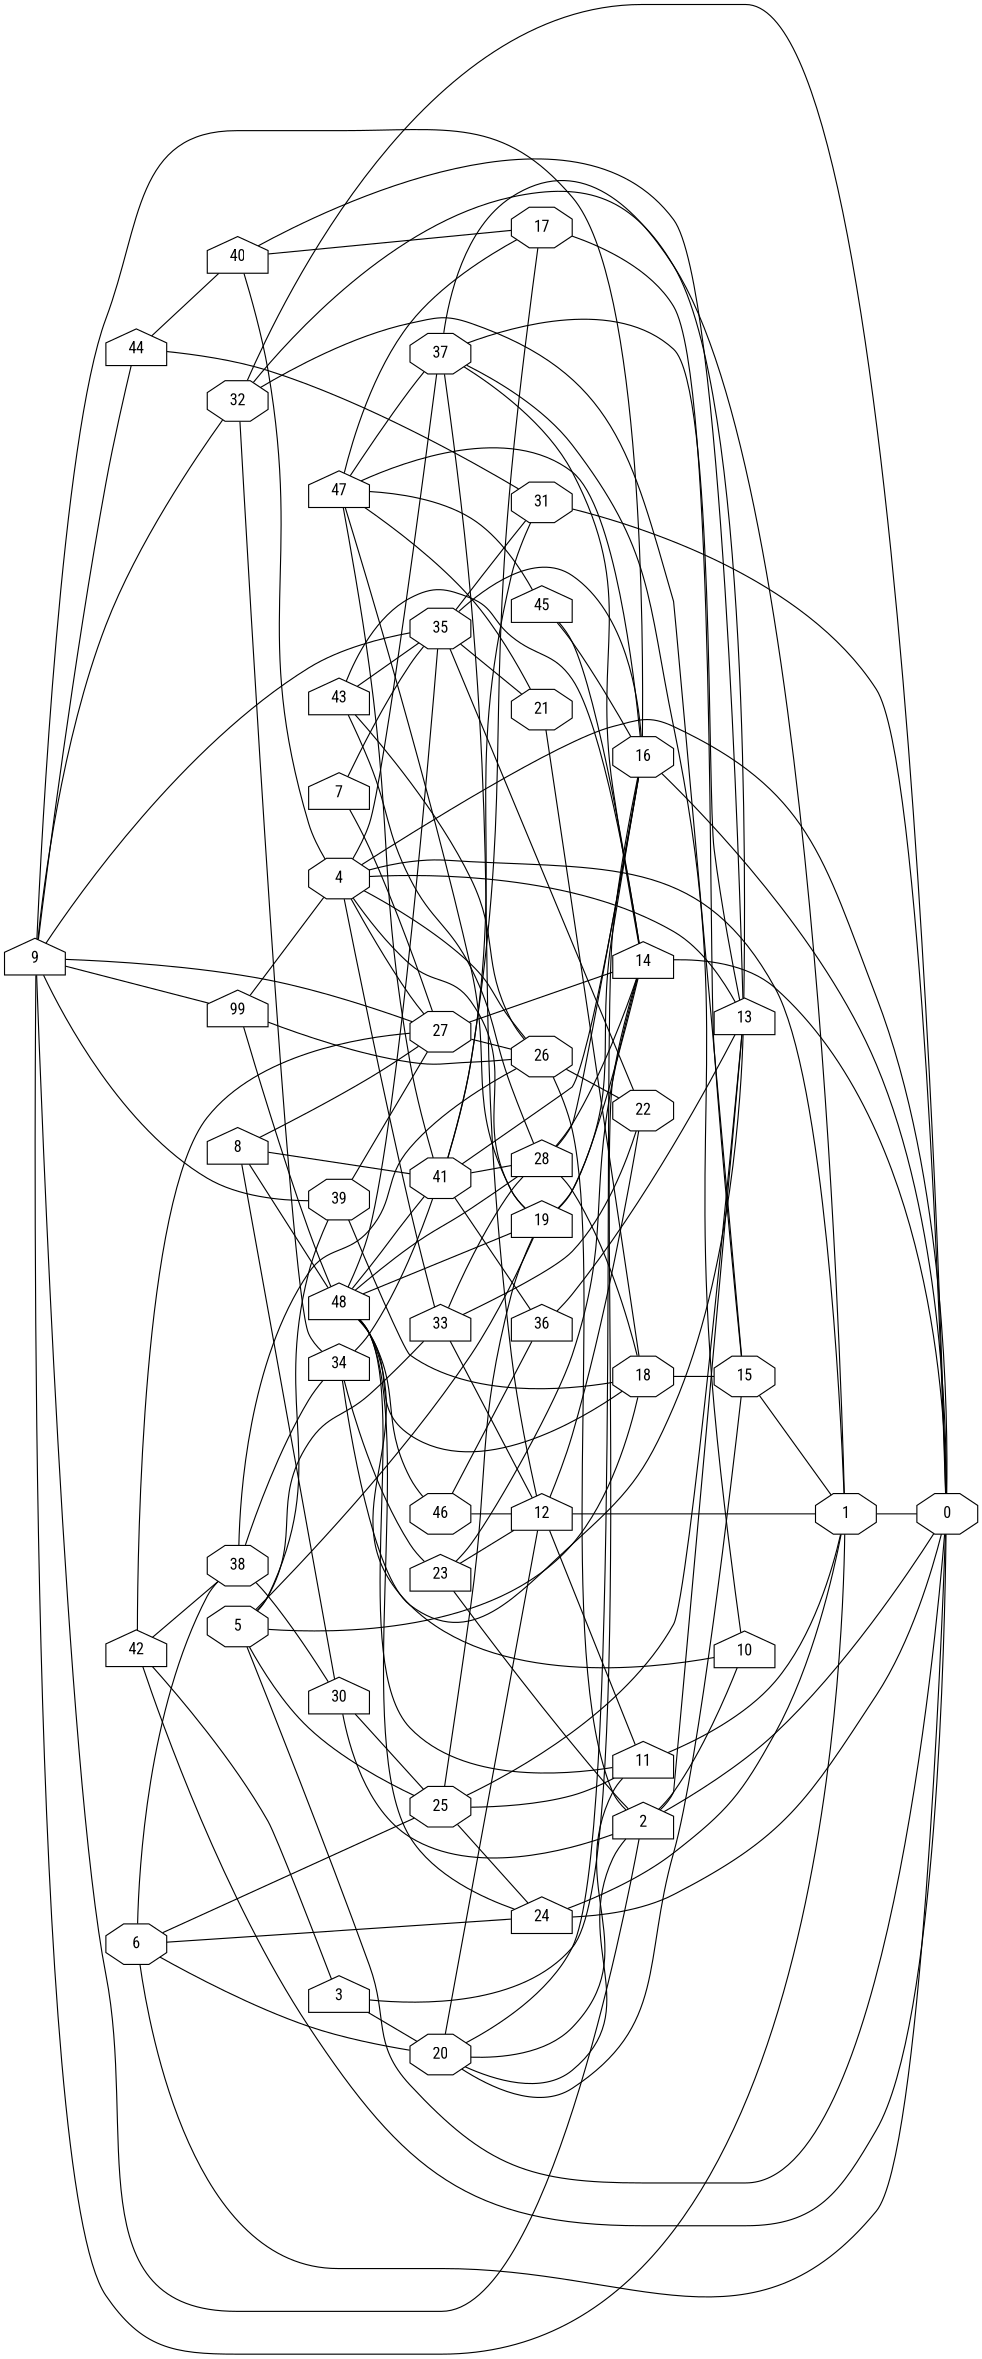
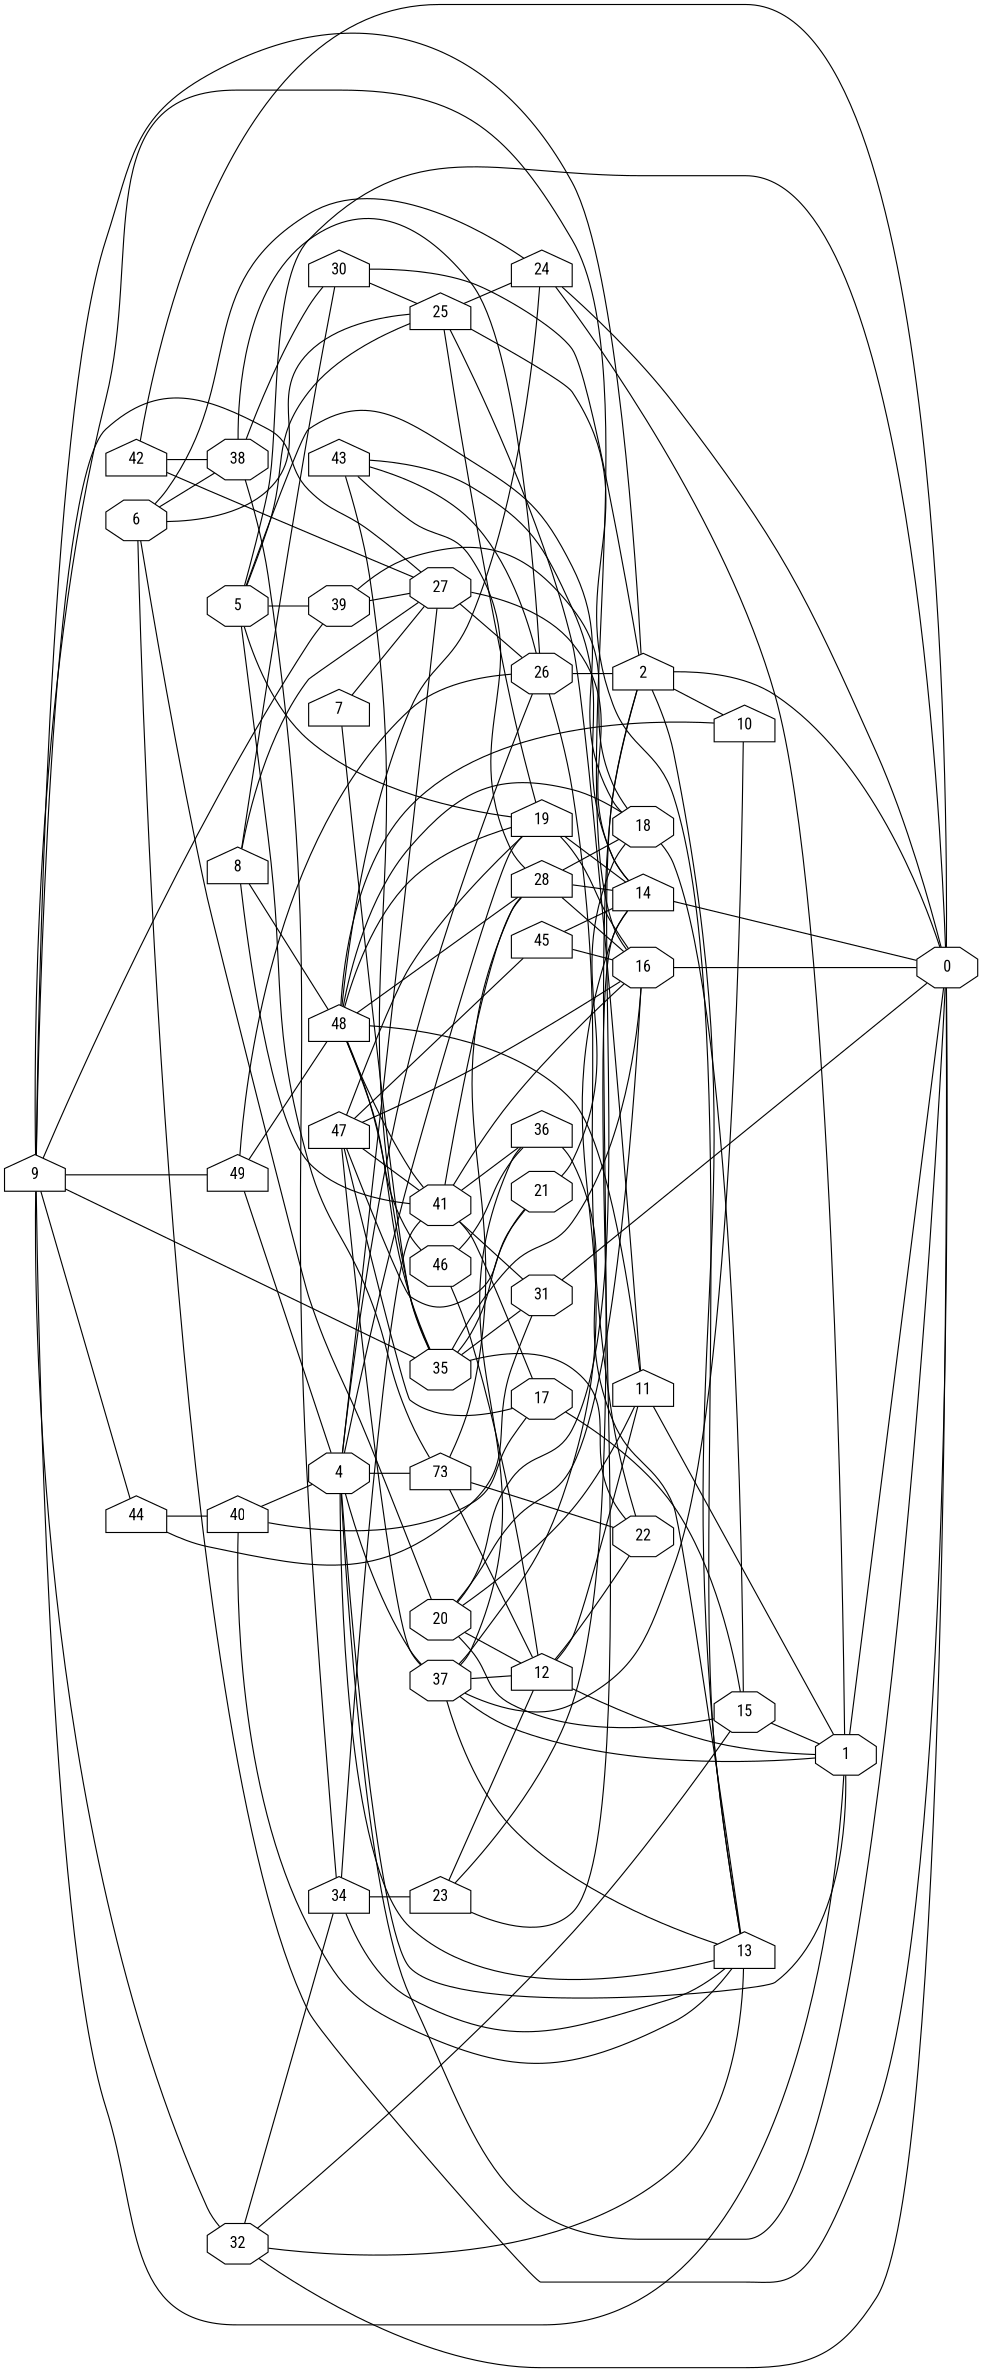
(238, 1010) -> (238, 1175)
(440, 1325) -> (440, 1473)
none -> (502, 1513)
(440, 1807) -> (440, 313)
(339, 1996) -> none
